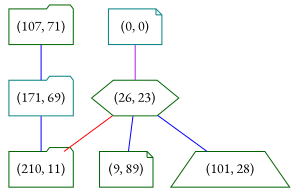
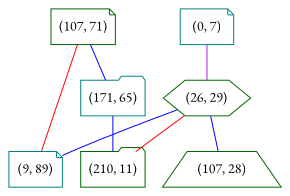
(41, 27) -> (83, 27)
(135, 27) -> (207, 27)
(41, 98) -> (113, 98)
none -> (59, 98)
(135, 98) -> (207, 98)
(126, 169) -> (36, 169)
(230, 169) -> (222, 169)
